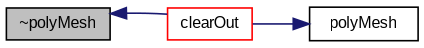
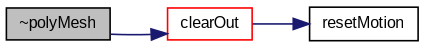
(147, 13) -> (131, 35)
(364, 24) -> (364, 24)
